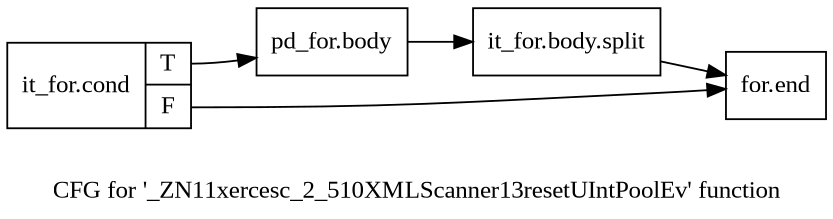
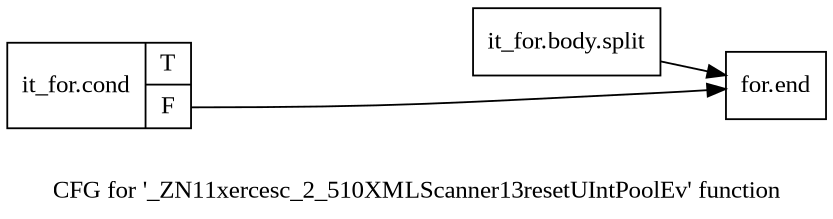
(332, 42) -> none
